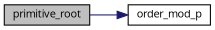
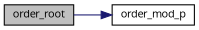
(47, 15) -> (39, 15)
